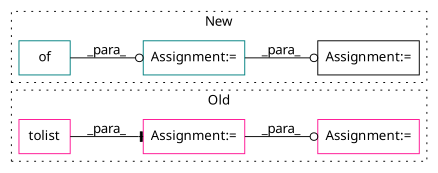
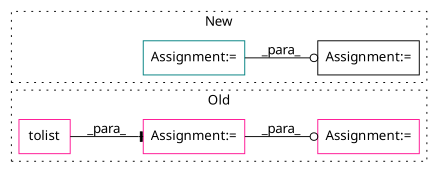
(45, 58) -> none
